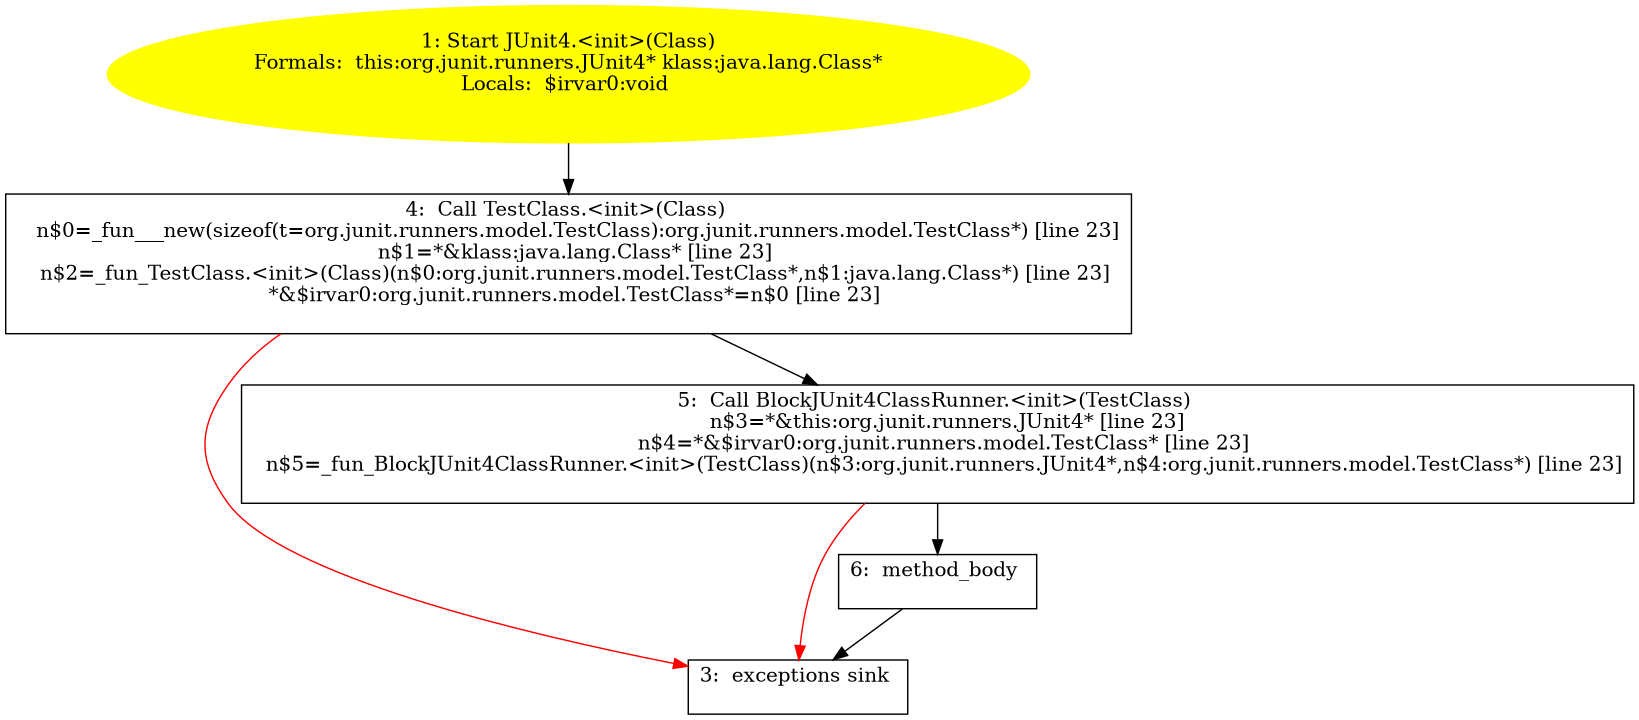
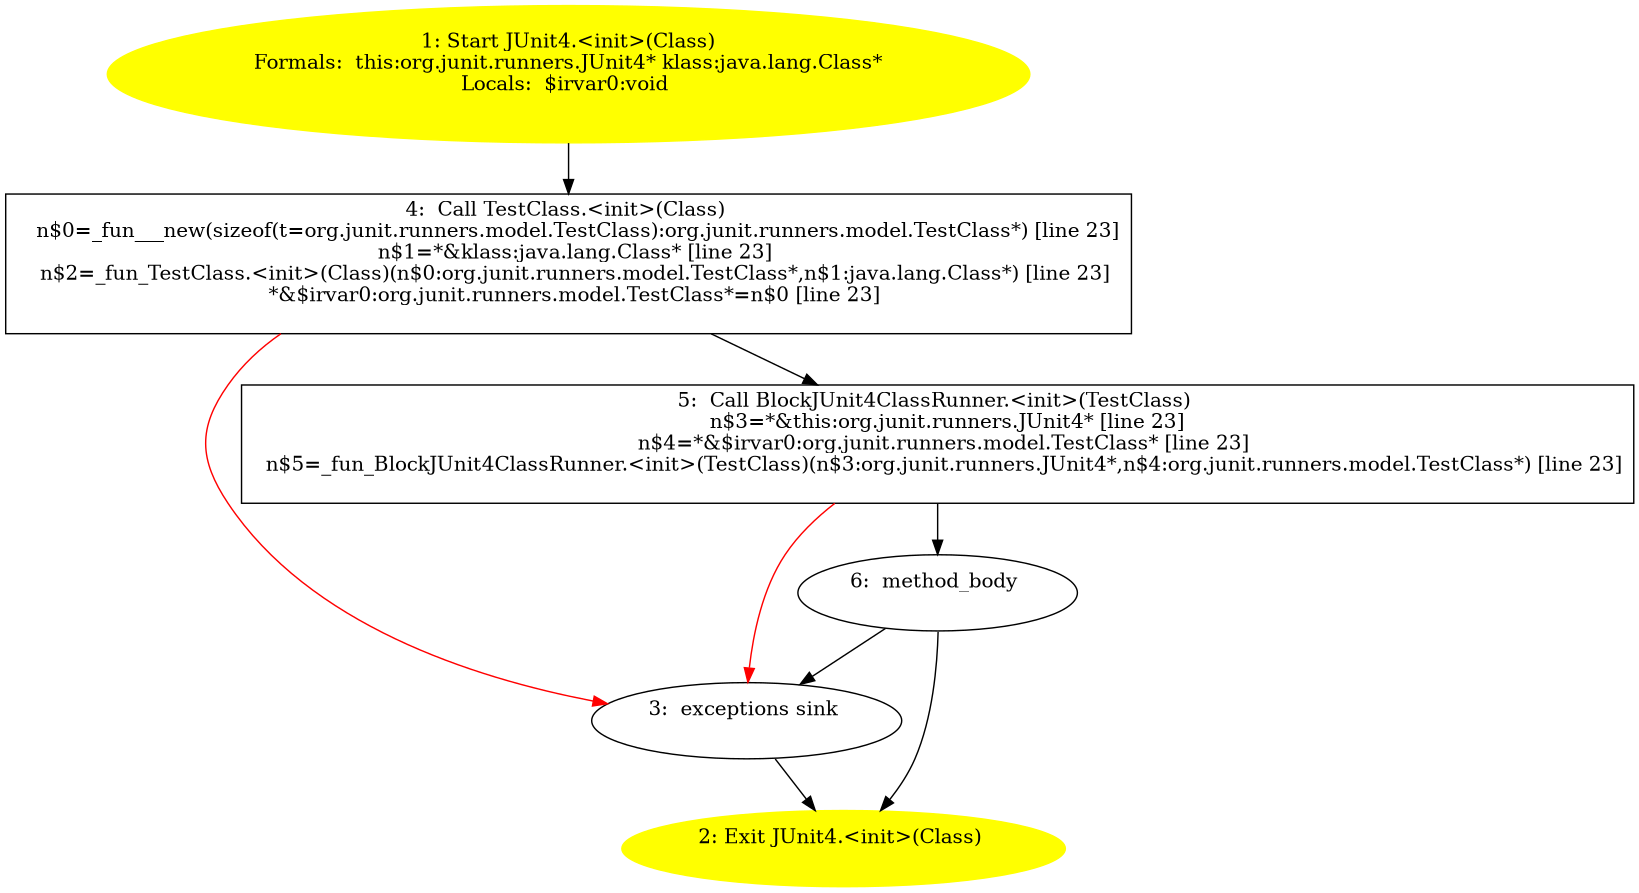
(938, 582) -> (938, 593)
(798, 687) -> (747, 721)
none -> (844, 849)
